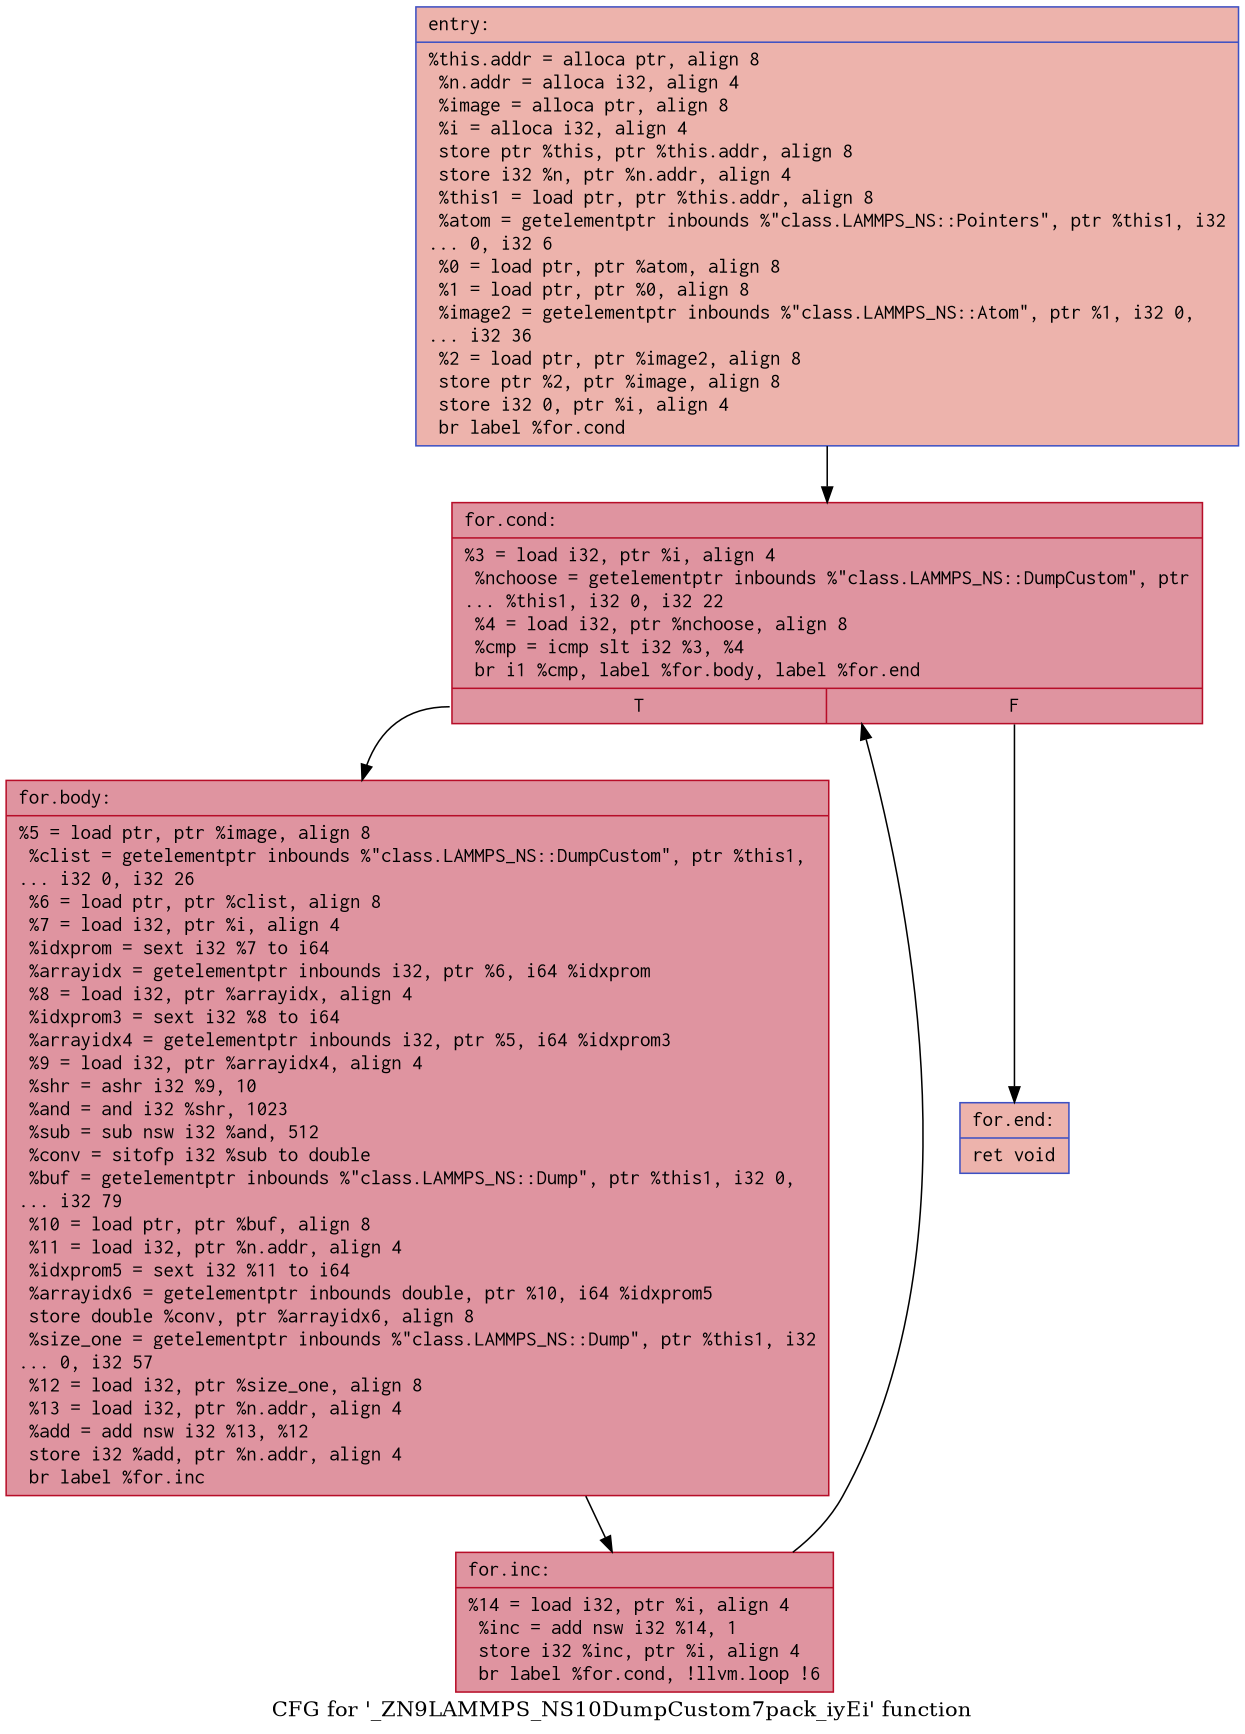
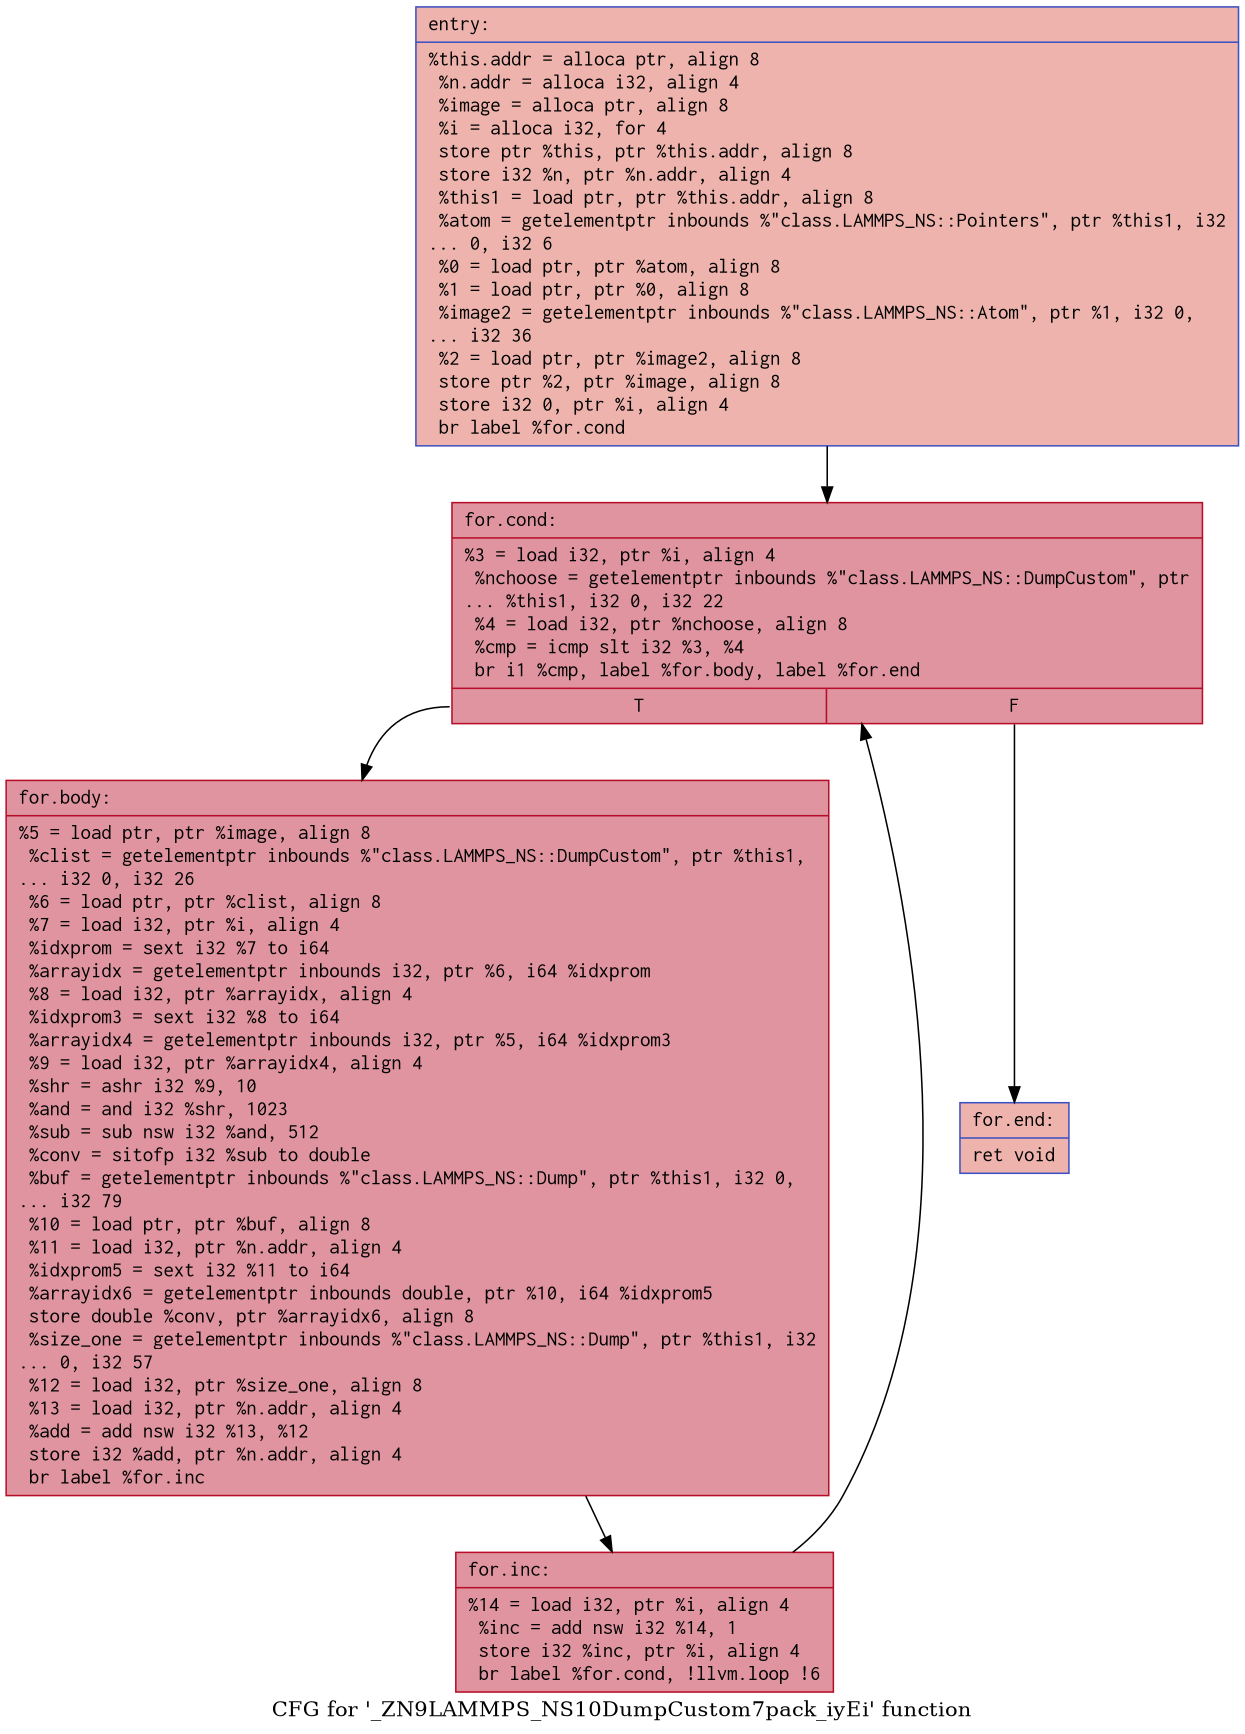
(558, 128) -> (548, 128)
